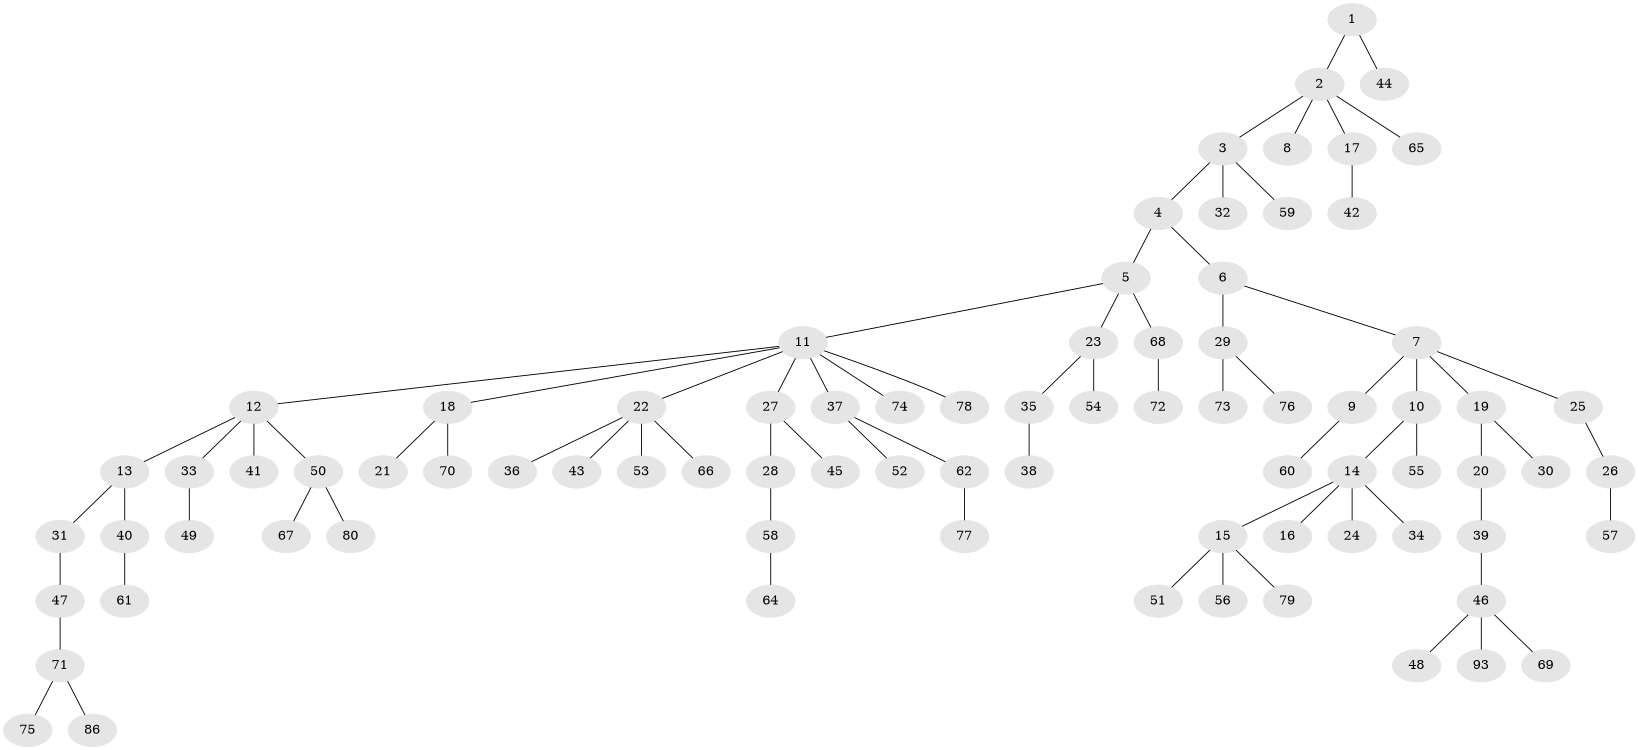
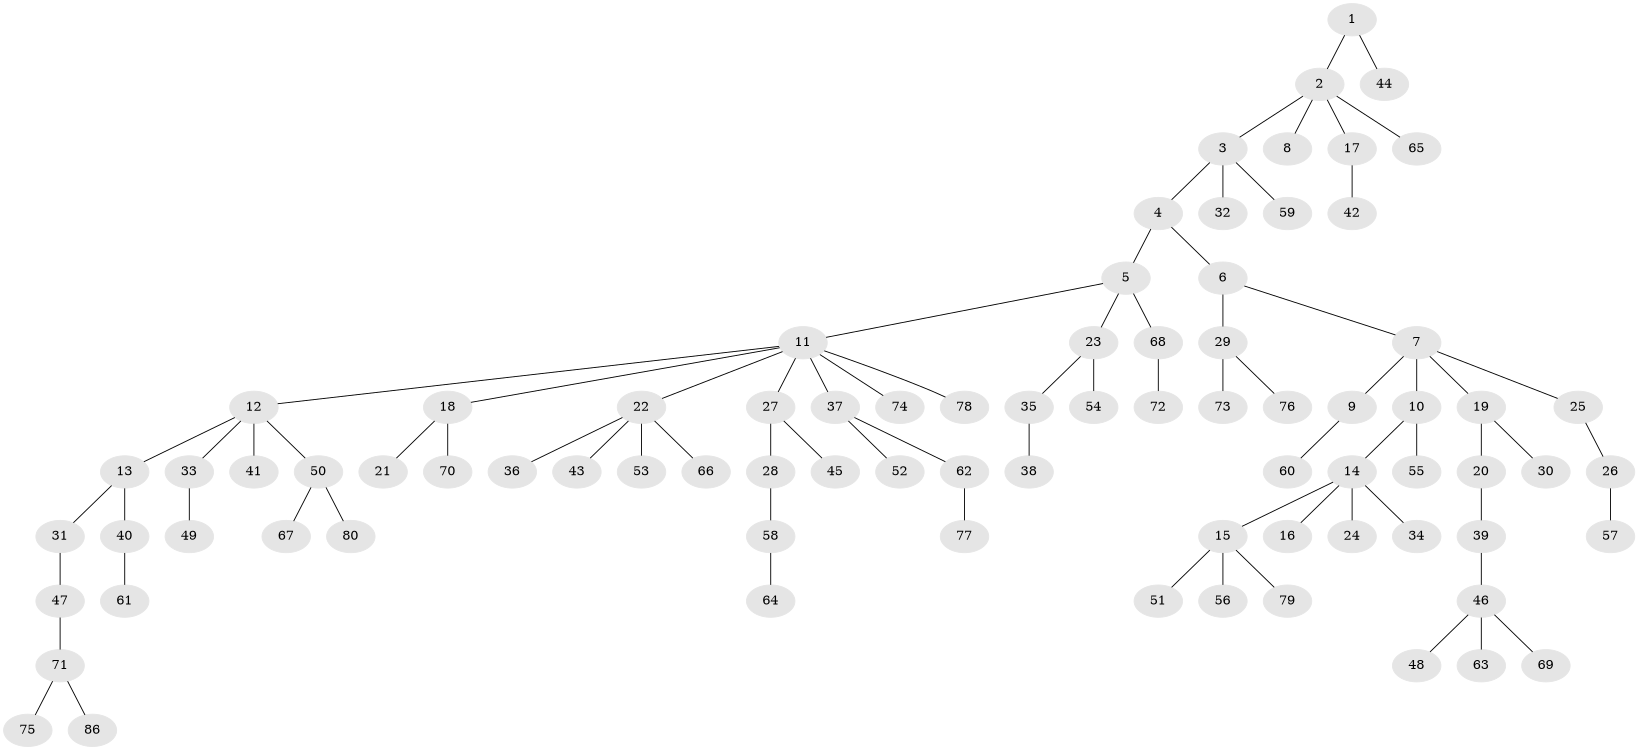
(1481, 666) -> (1481, 666)
